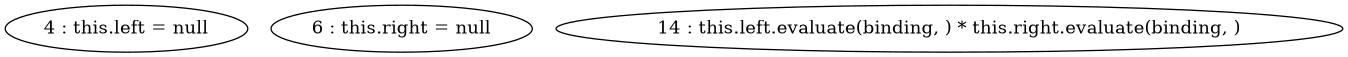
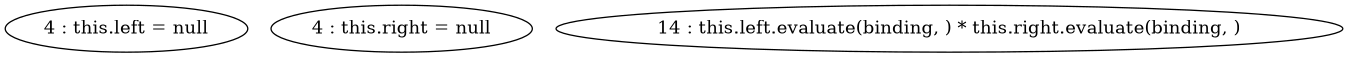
(402, 29) -> (402, 29)
